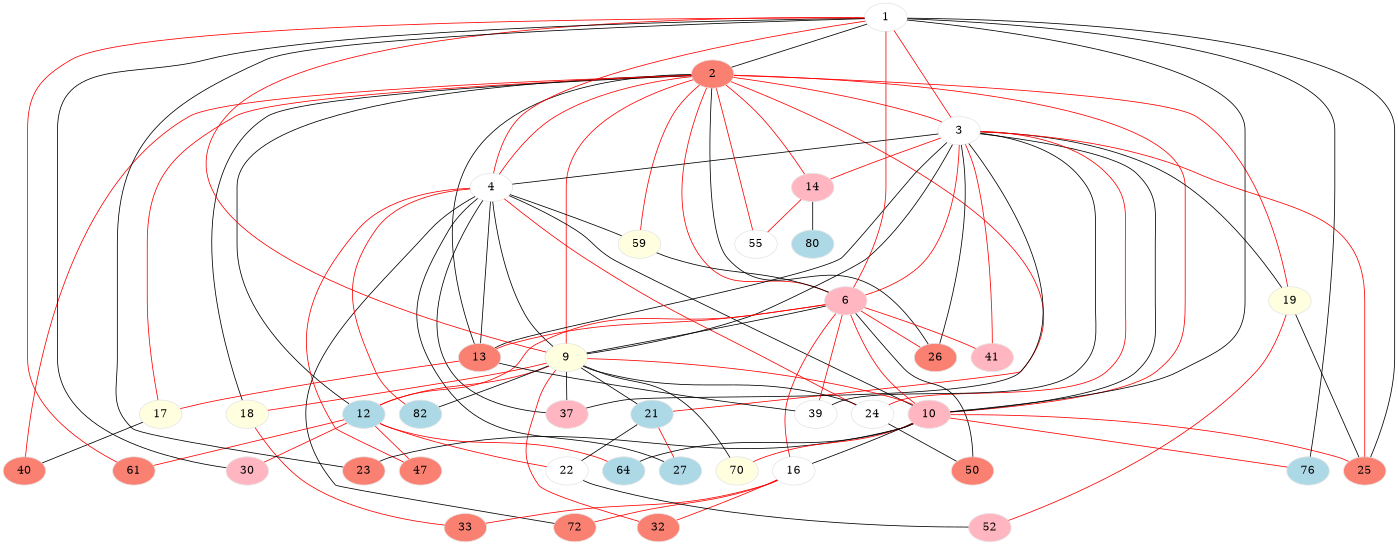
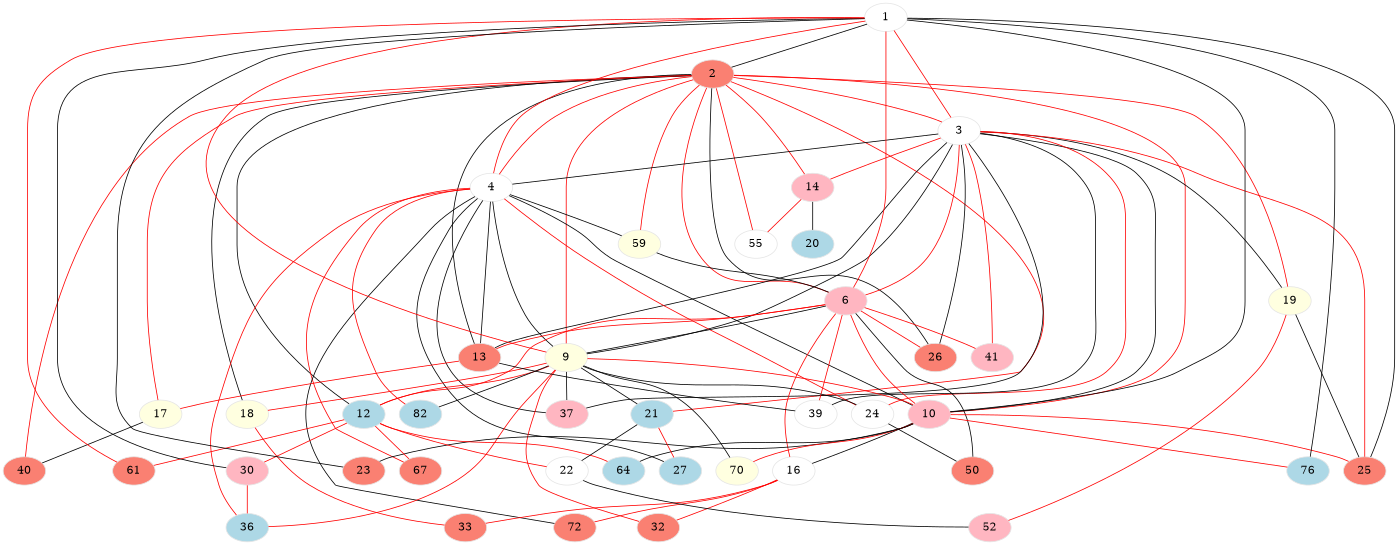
(813, 244) -> (813, 244)
(421, 471) -> (421, 471)
none -> (247, 528)
